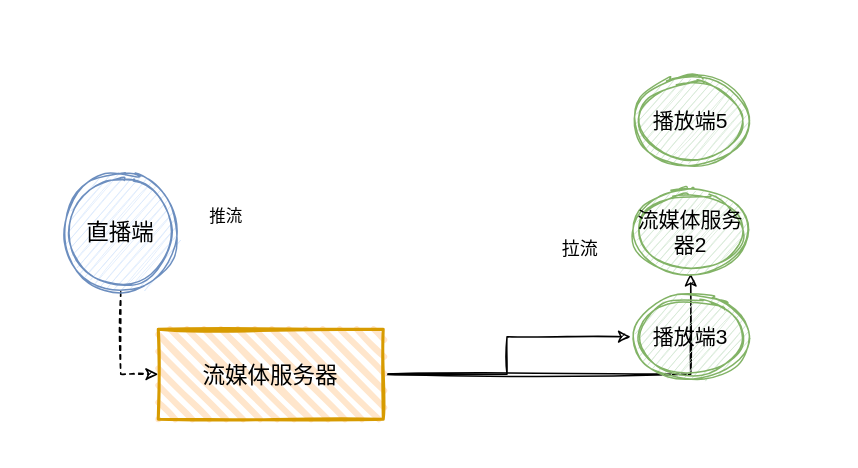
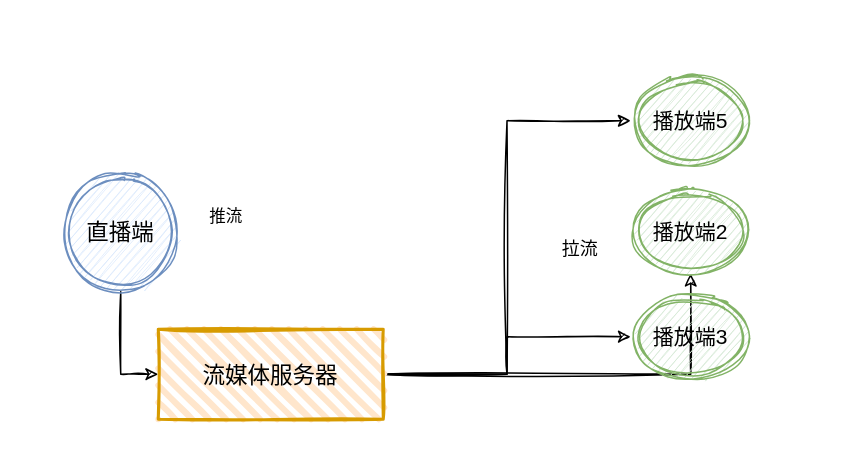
none -> (507, 171)
(691, 232) -> (691, 232)
(121, 346) -> (121, 346)
